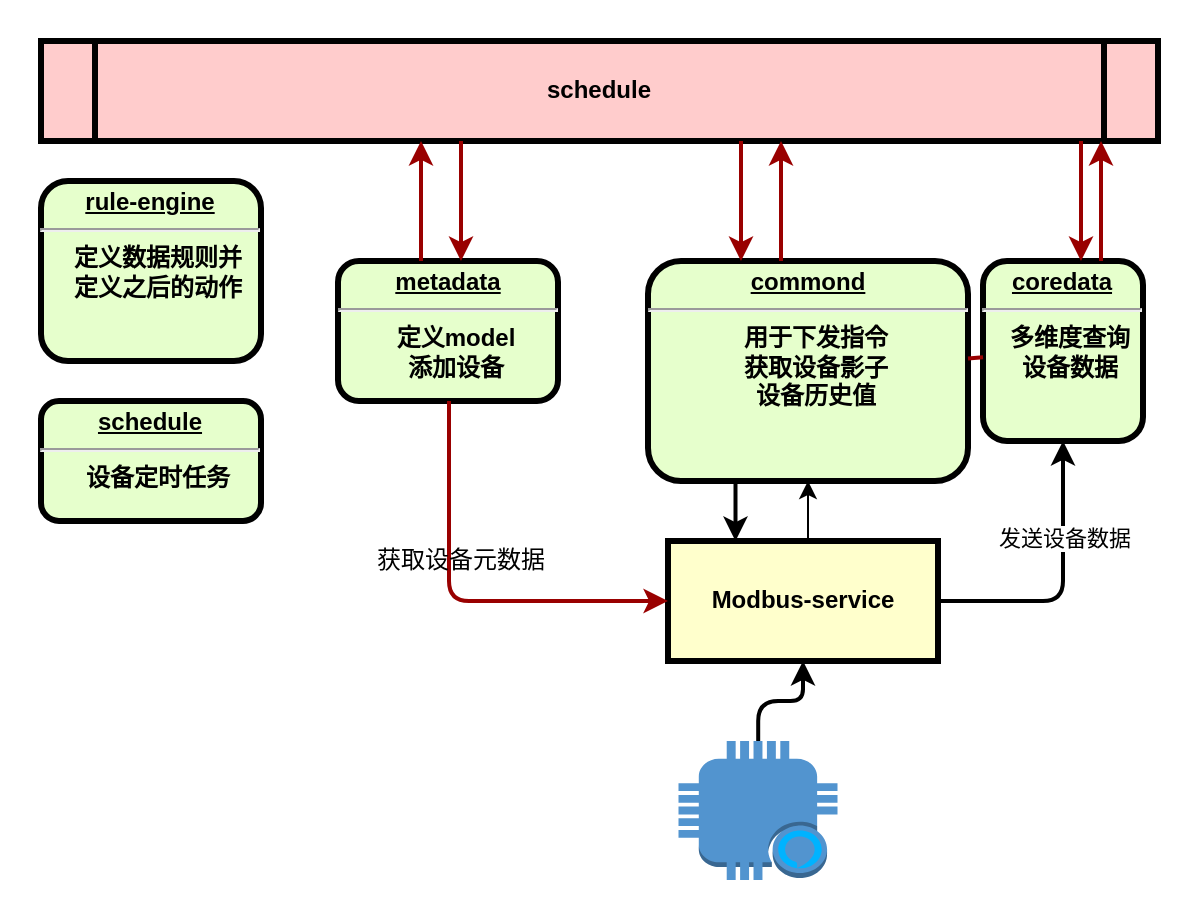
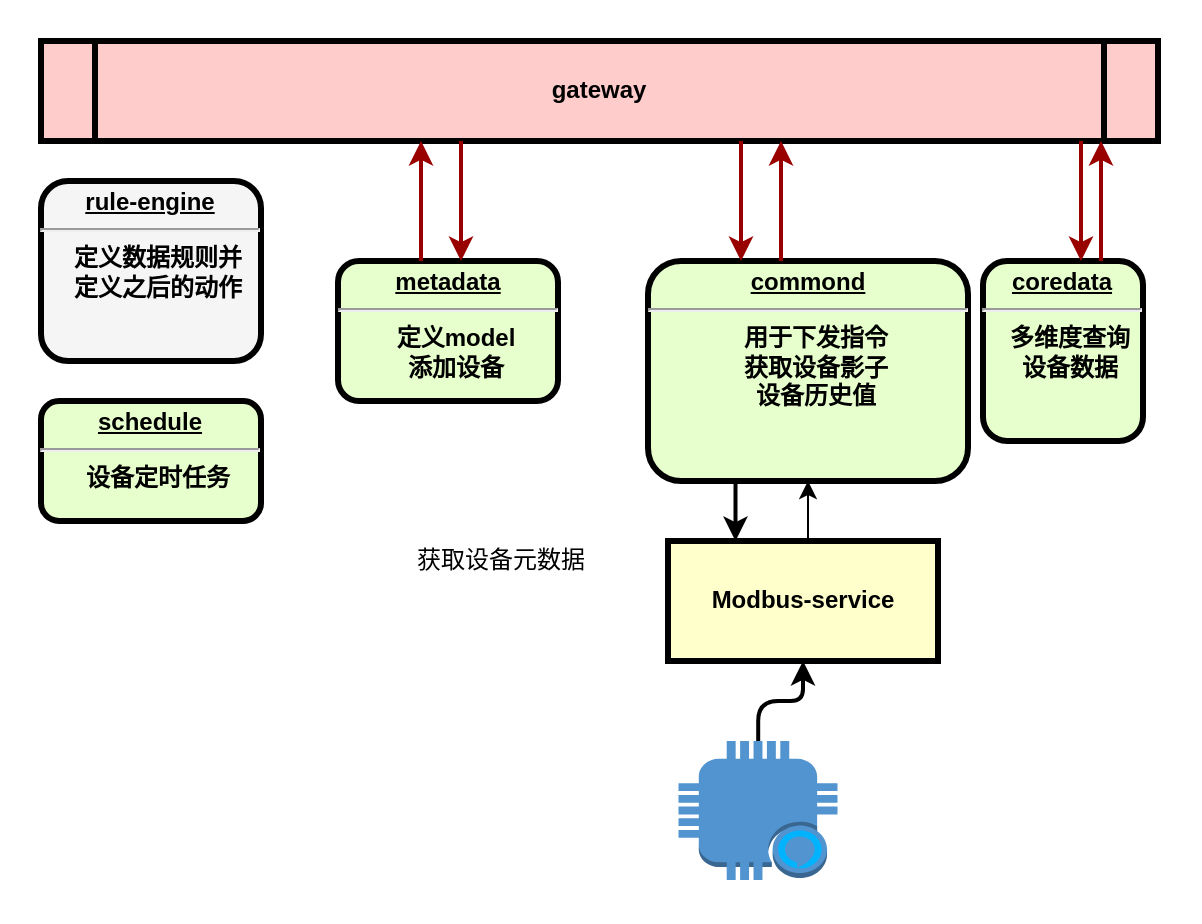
(600, 91) -> (600, 91)
(151, 271) -> (151, 271)
(976, 358) -> none
(461, 561) -> (501, 561)
(1063, 586) -> none
(455, 597) -> none
